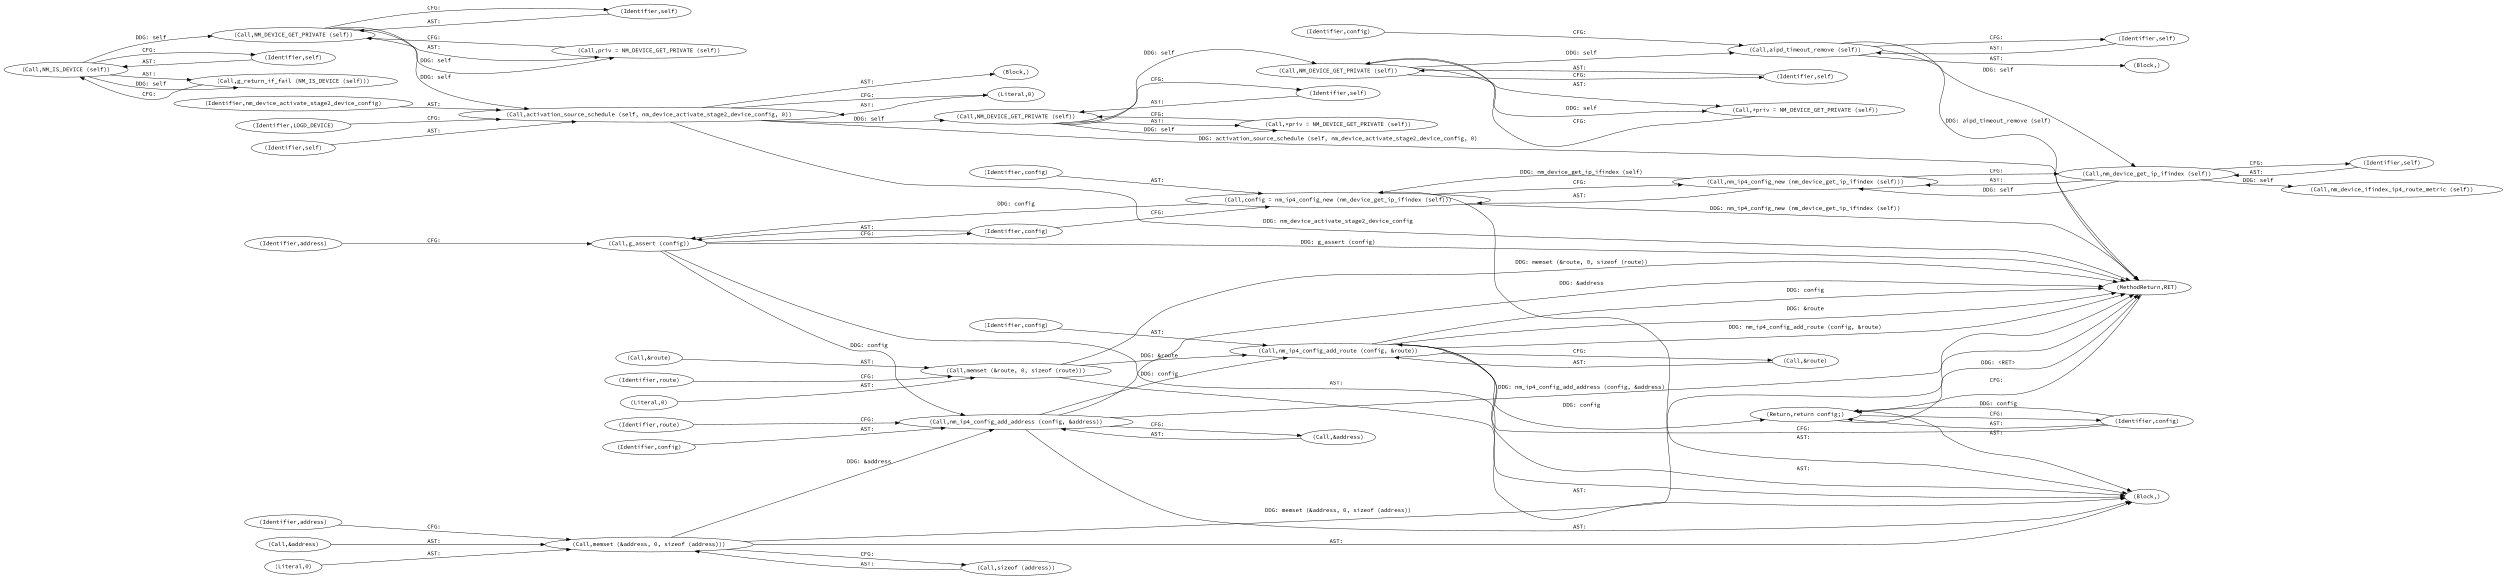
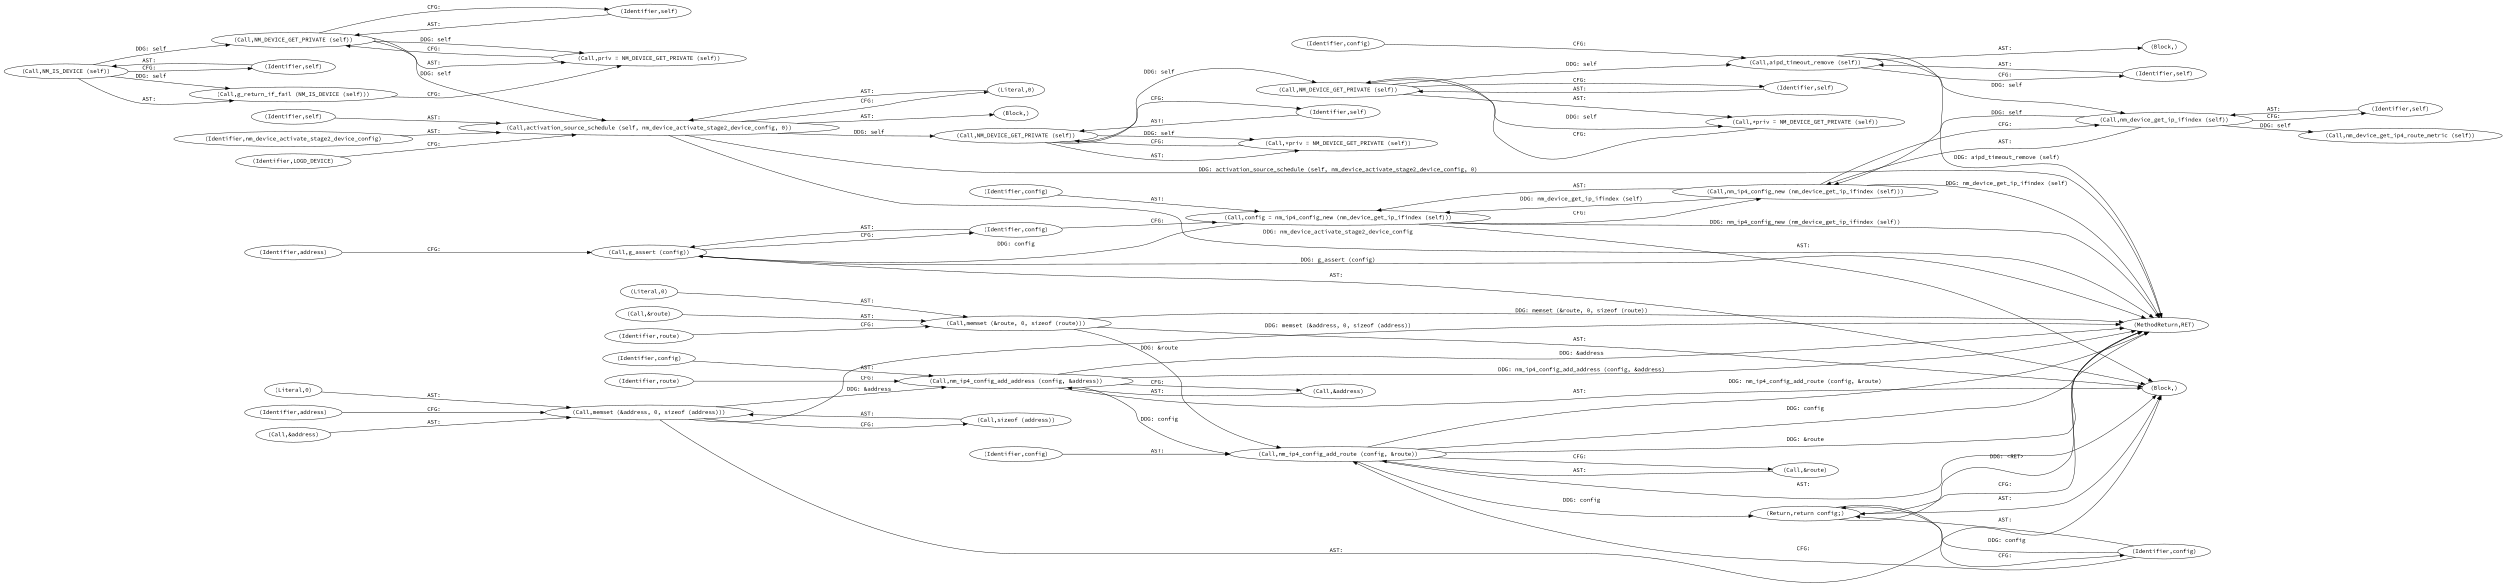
(143, 99) -> (505, 90)
(2392, 190) -> (2400, 136)
none -> (2035, 203)
(816, 336) -> none
